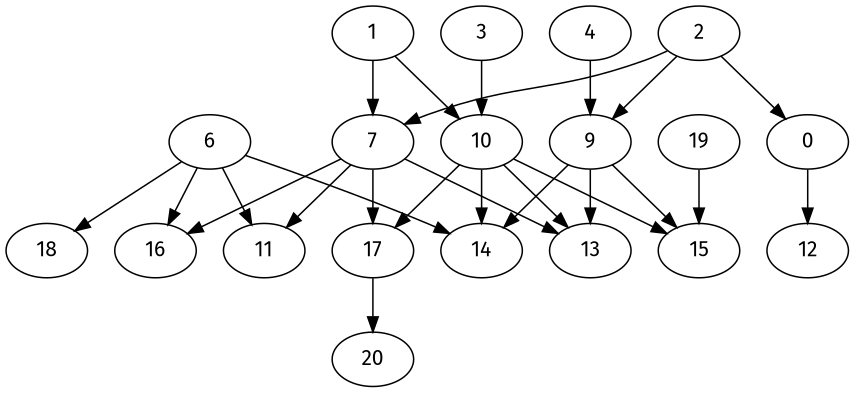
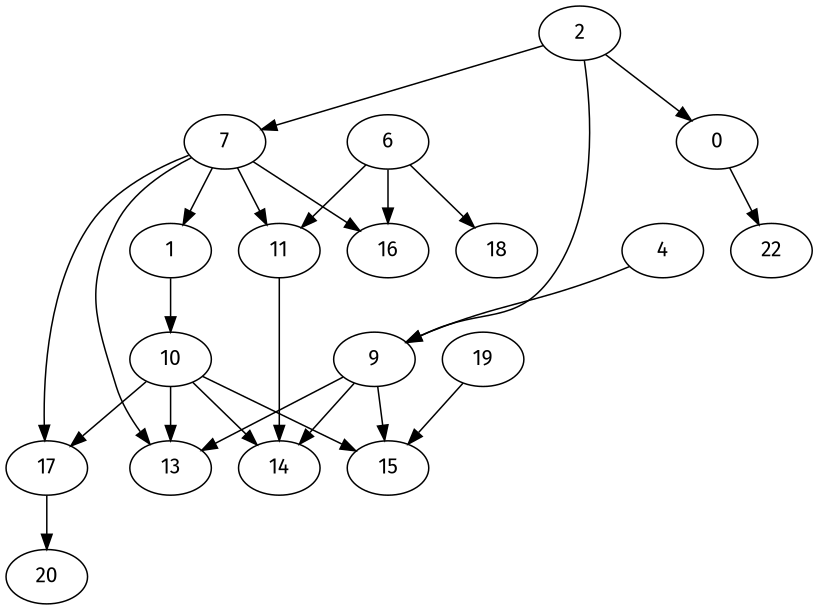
(482, 33) -> none
(373, 80) -> (201, 190)
(341, 190) -> (279, 352)
(808, 251) -> (771, 251)
